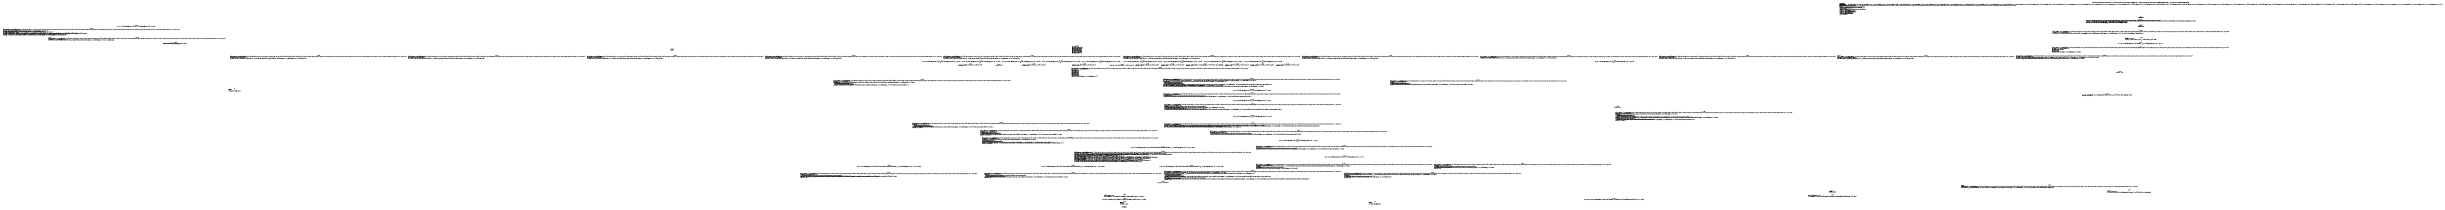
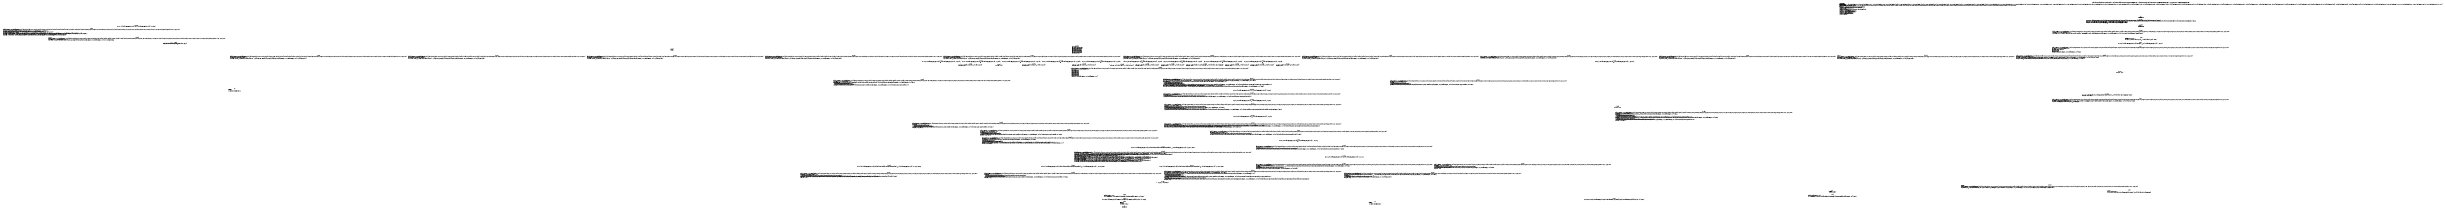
none -> (2140, 100)
